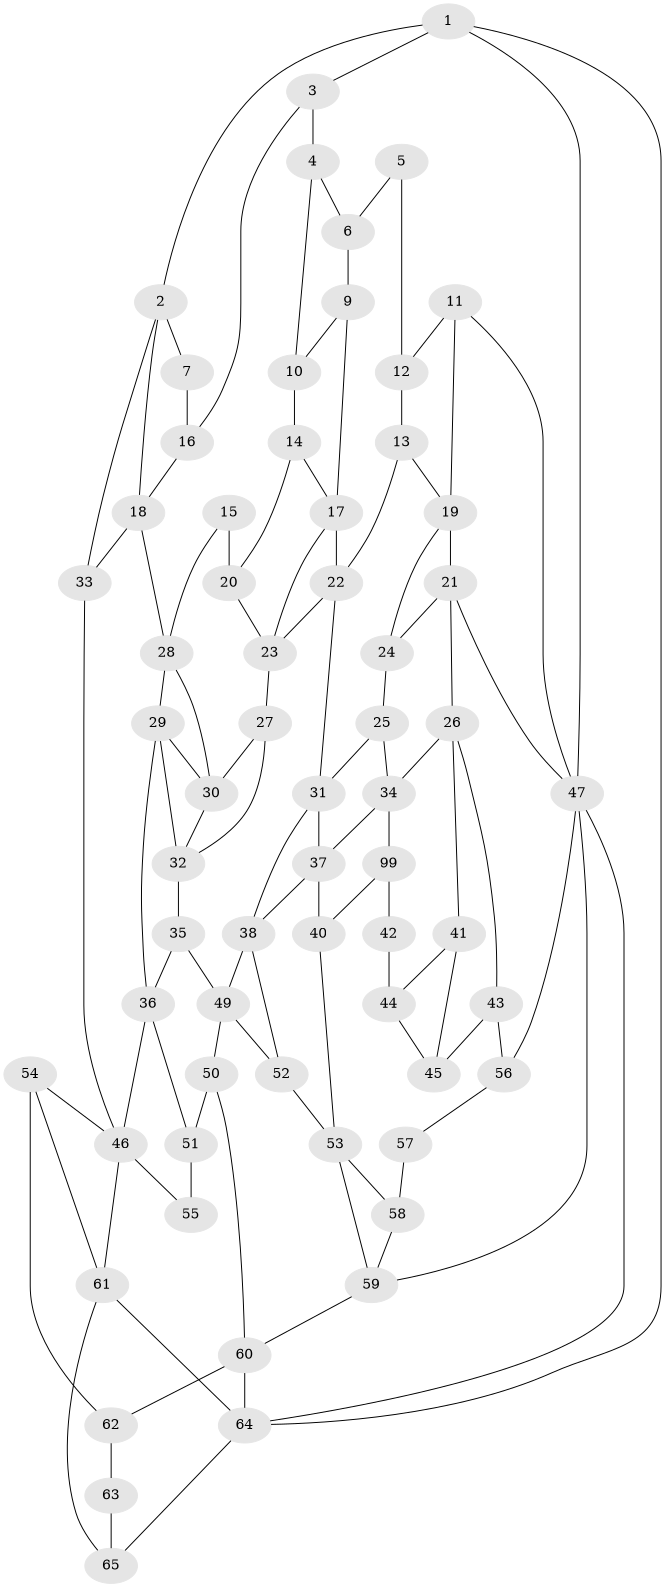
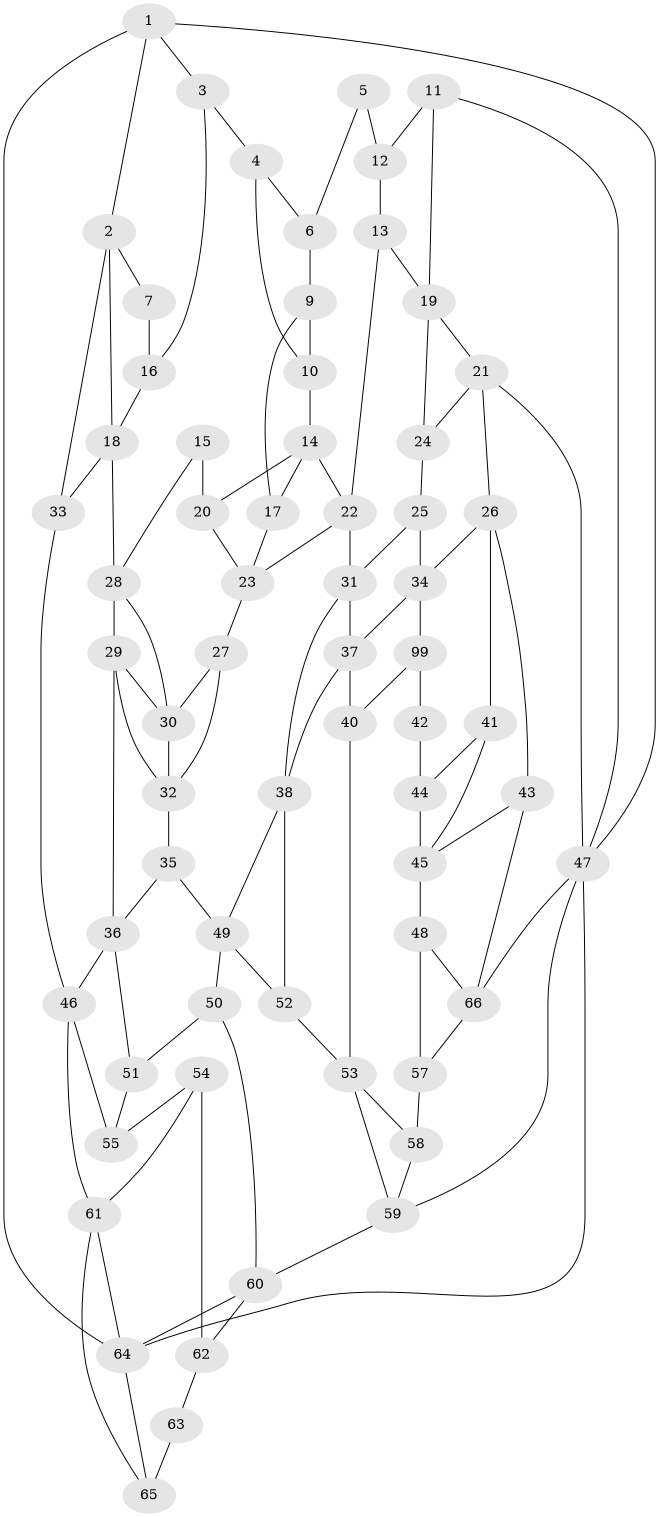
(336, 548) -> (330, 478)
none -> (420, 934)
(504, 1074) -> (474, 1004)
(76, 1110) -> (156, 1110)
